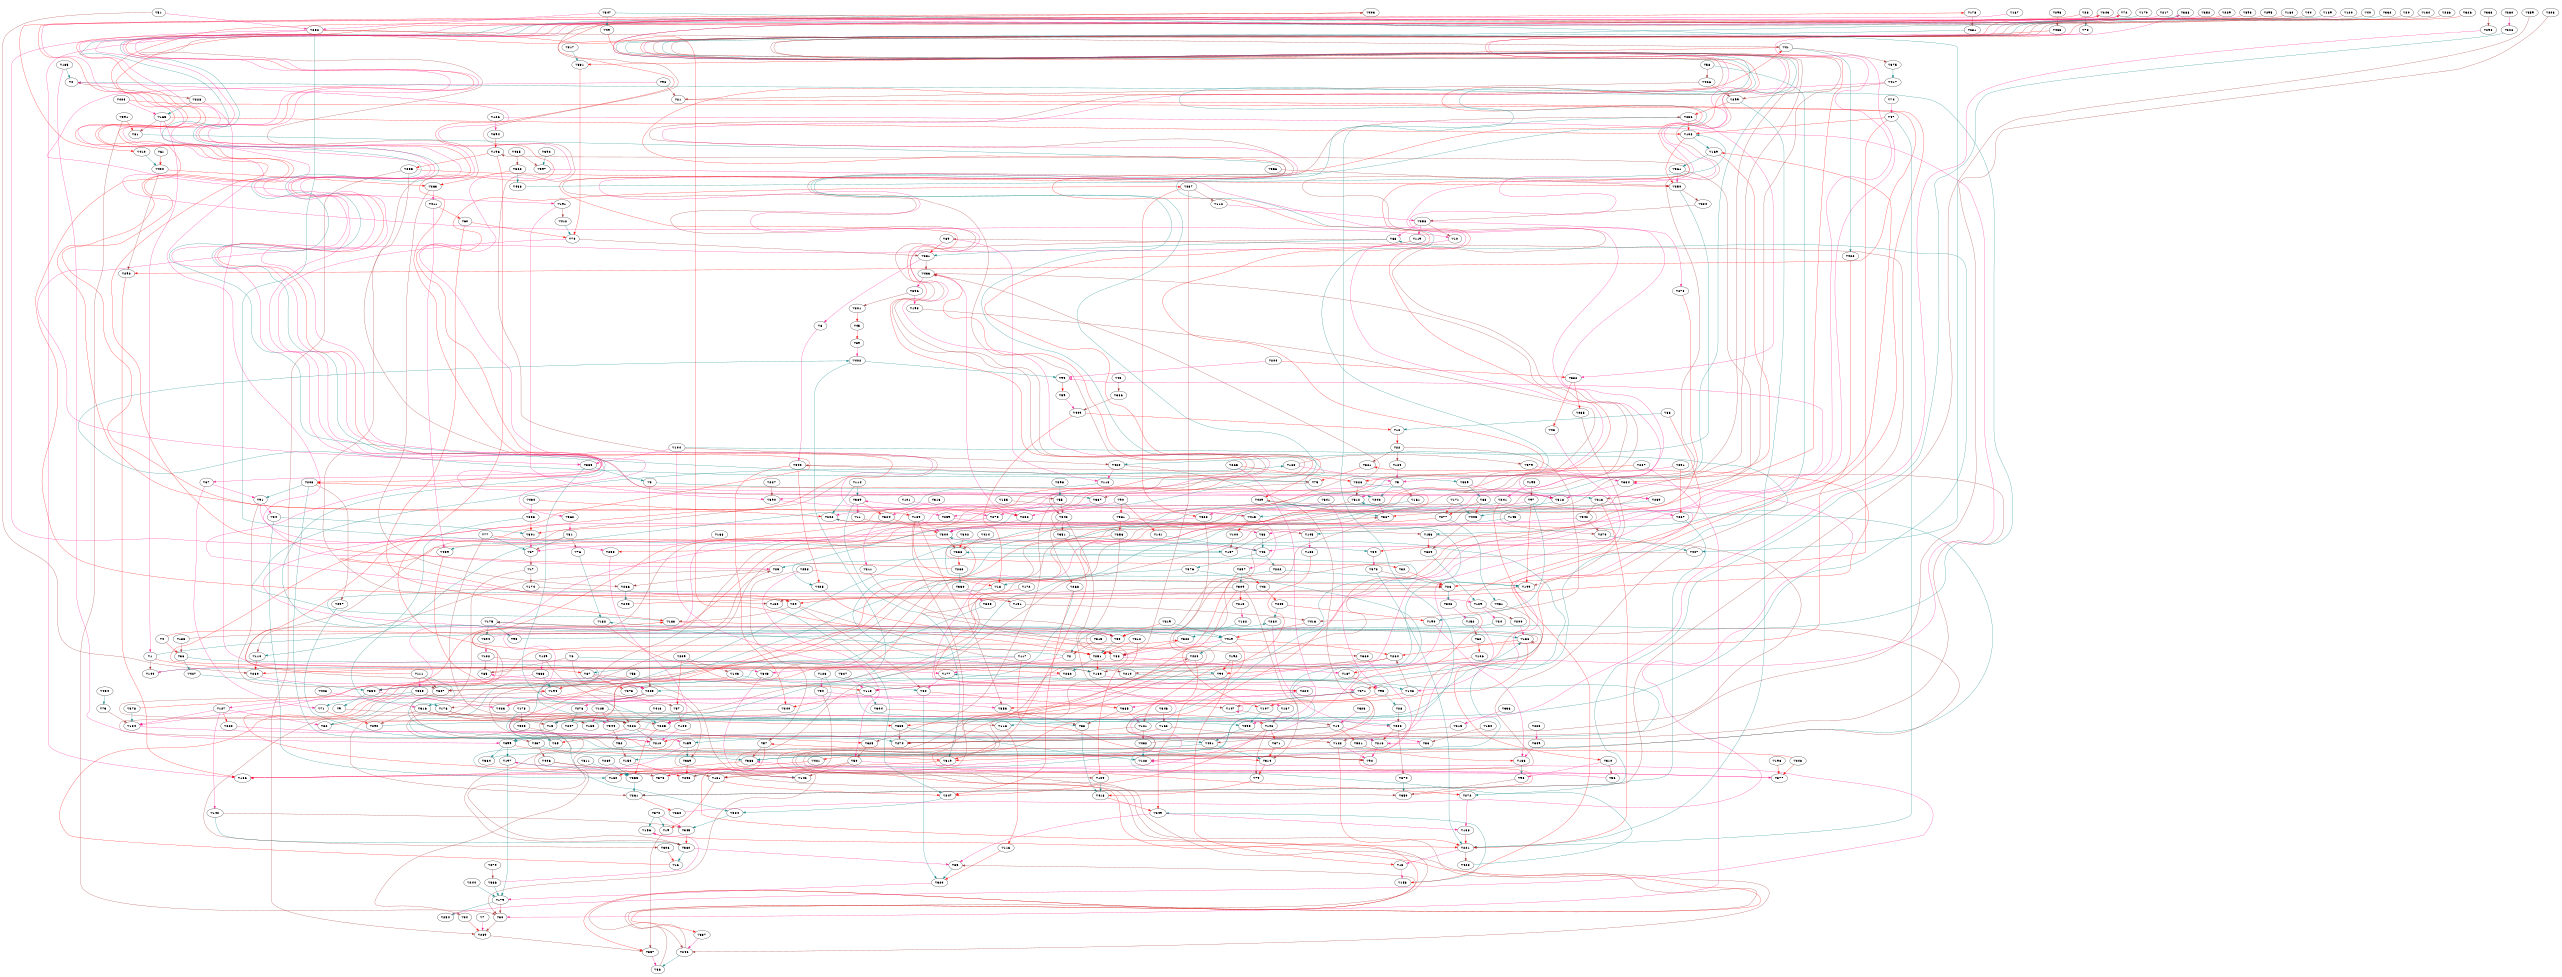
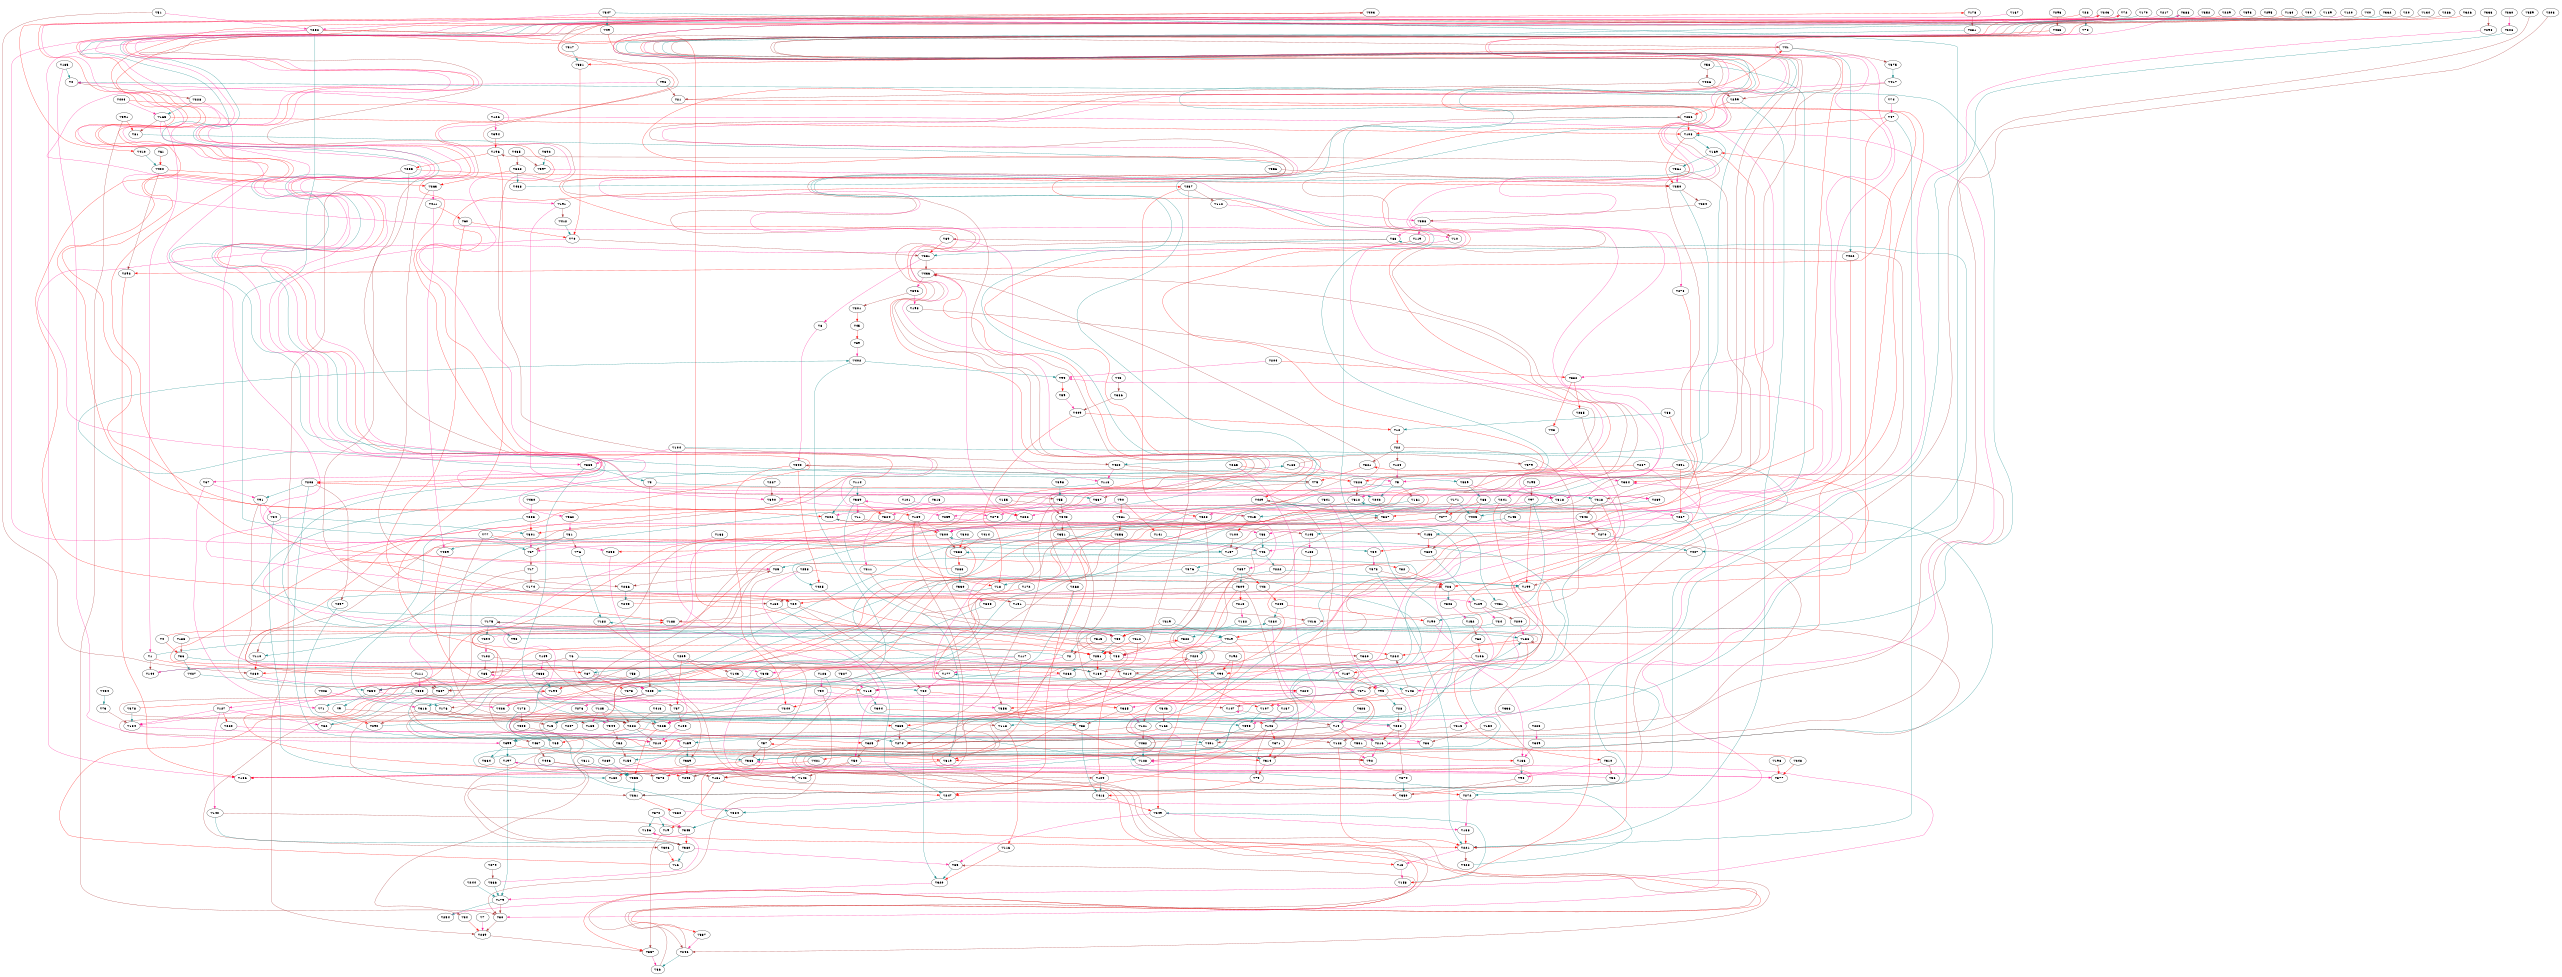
(575, 716) -> none
